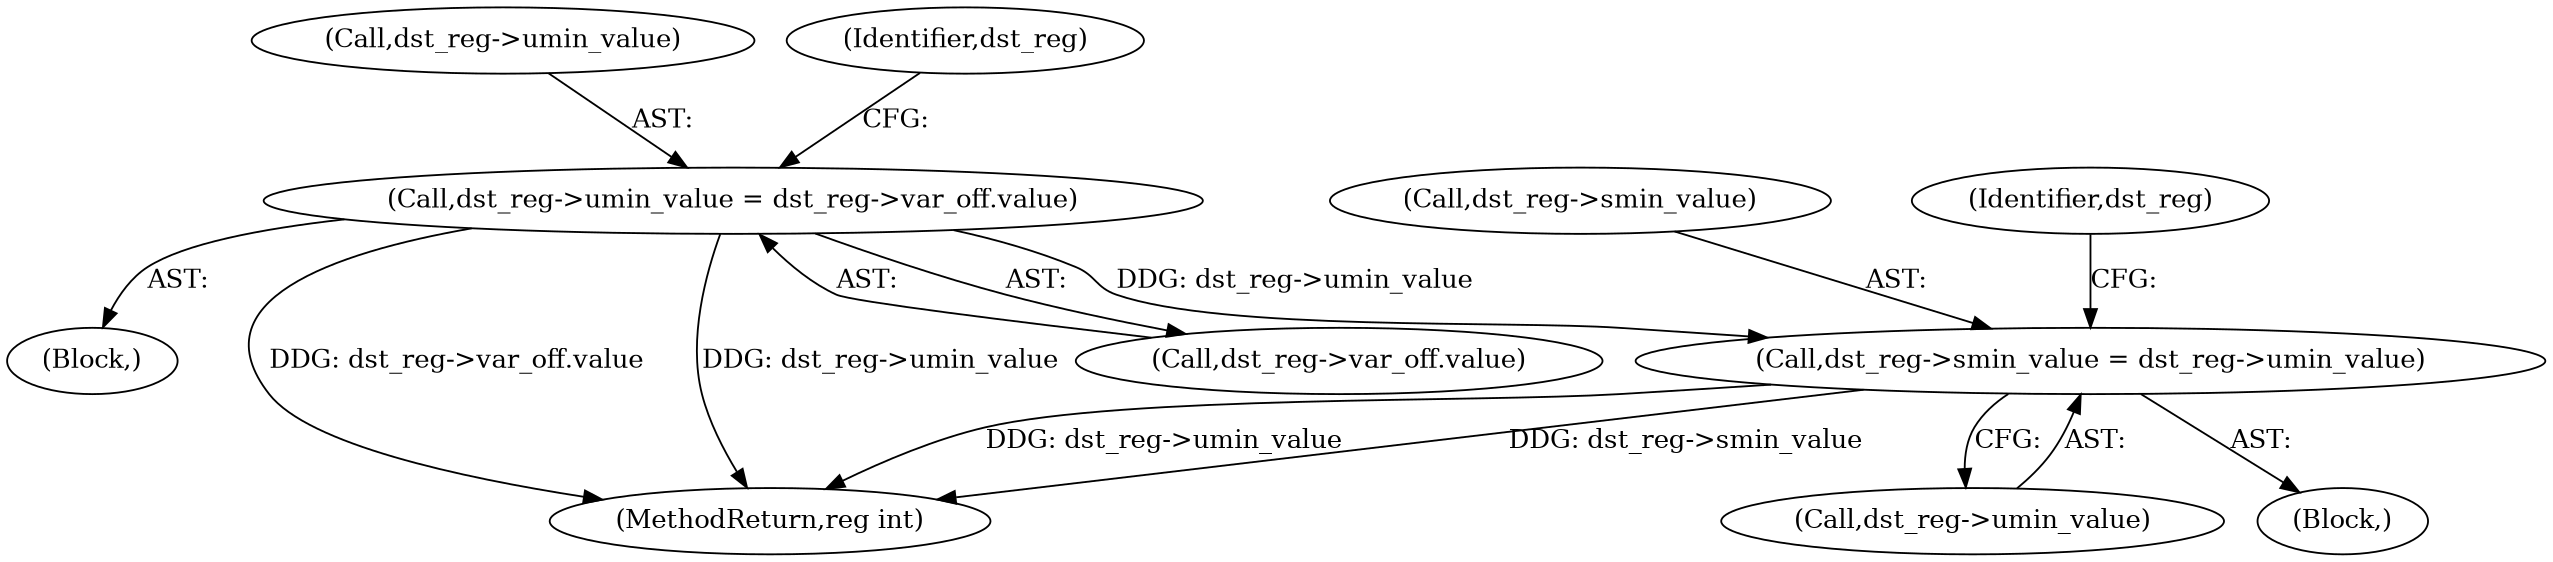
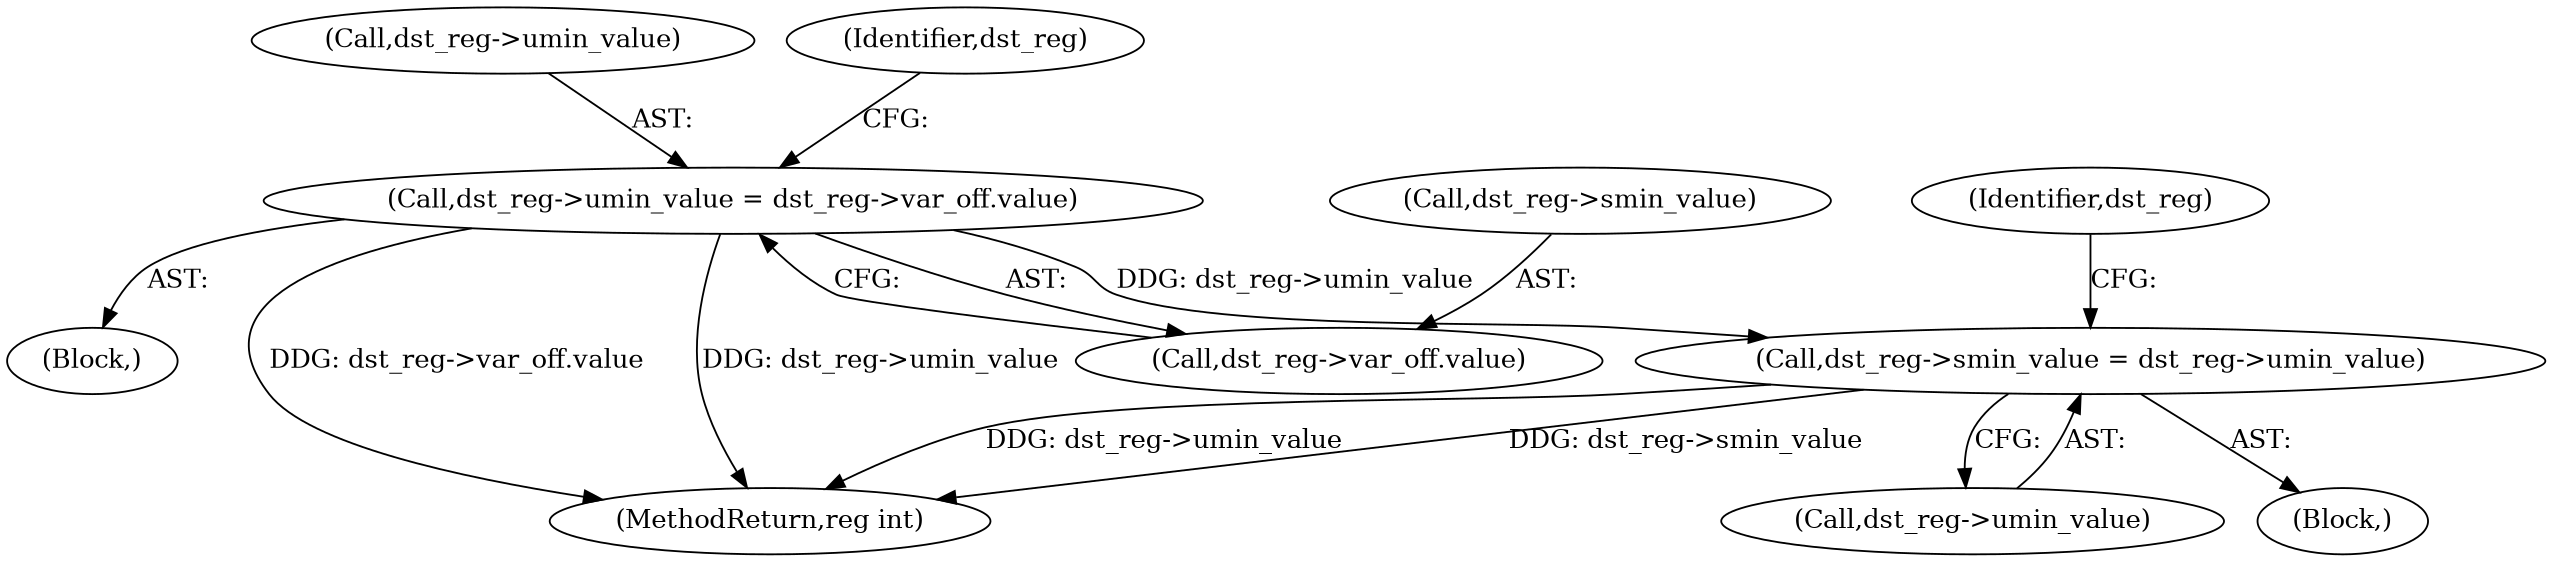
(1824, 277) -> (1497, 283)
(871, 281) -> (871, 281)
